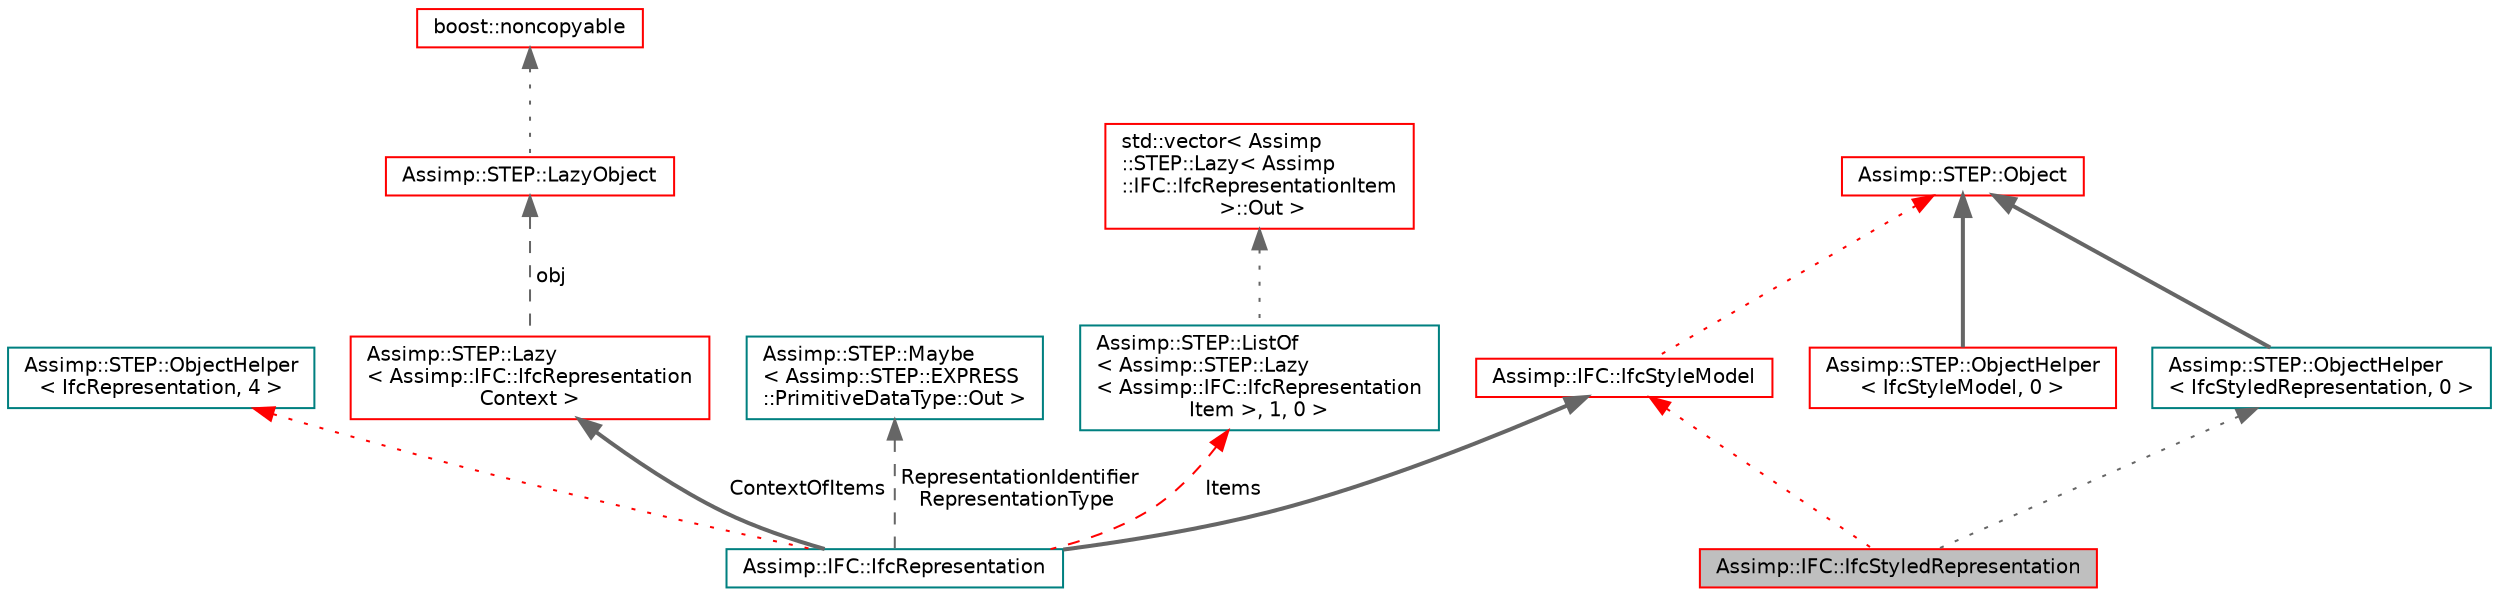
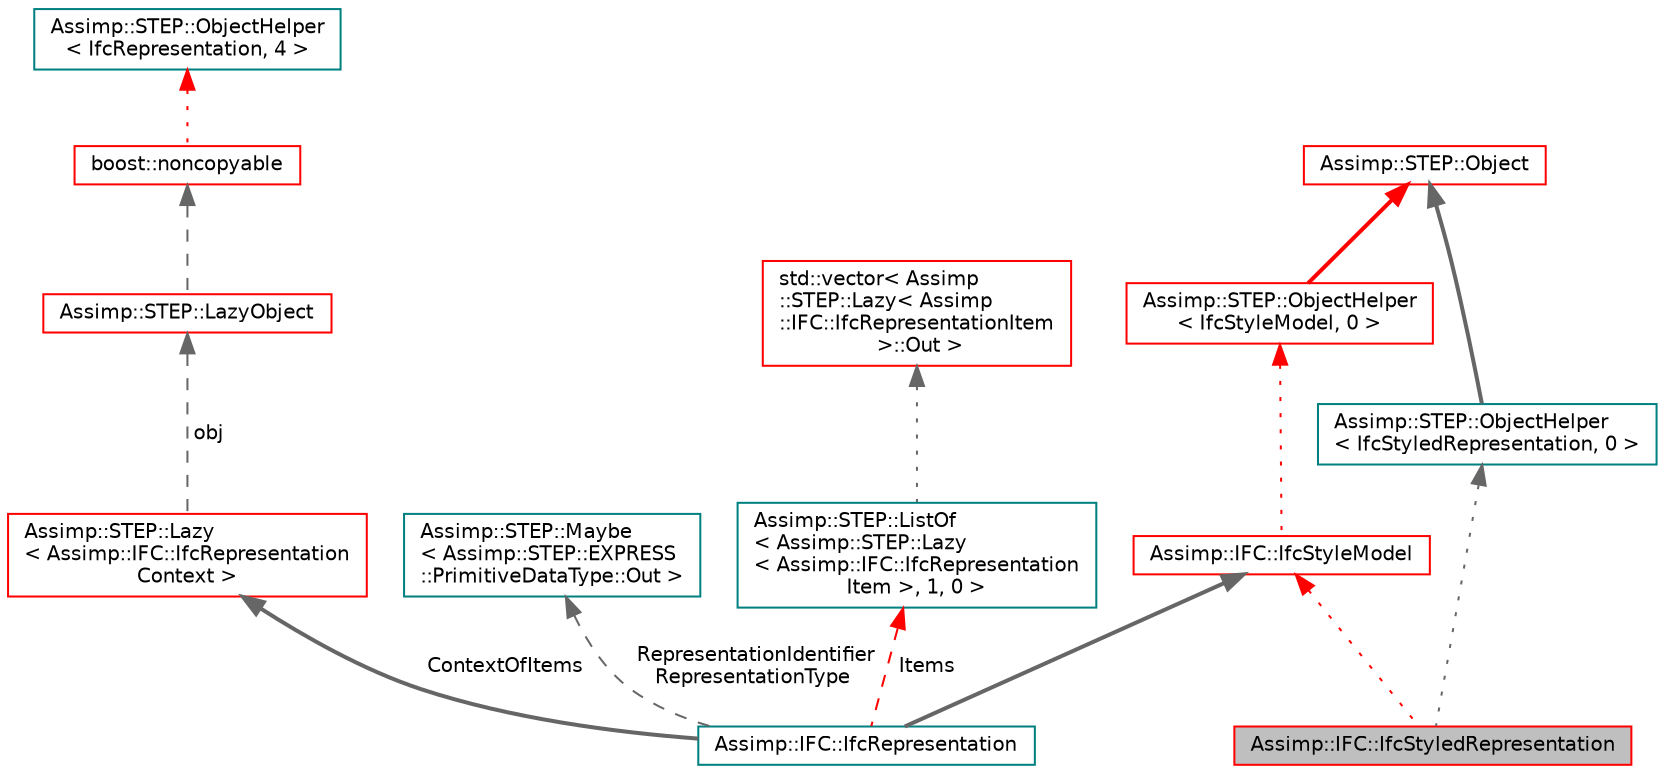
(530, 112) -> (187, 249)
(1785, 282) -> (1281, 450)
(1963, 282) -> (1350, 241)
(541, 487) -> (187, 118)
